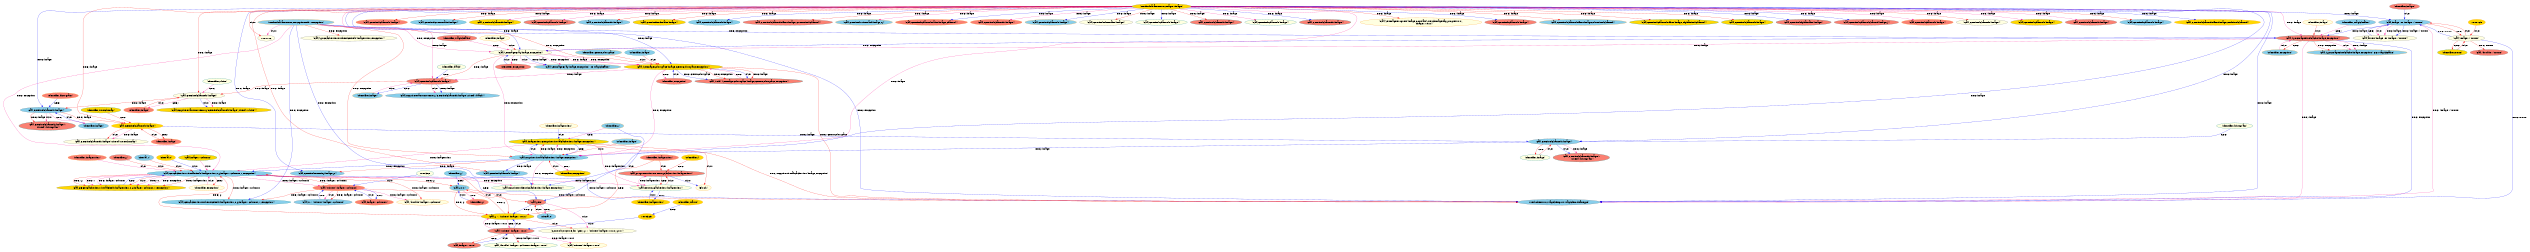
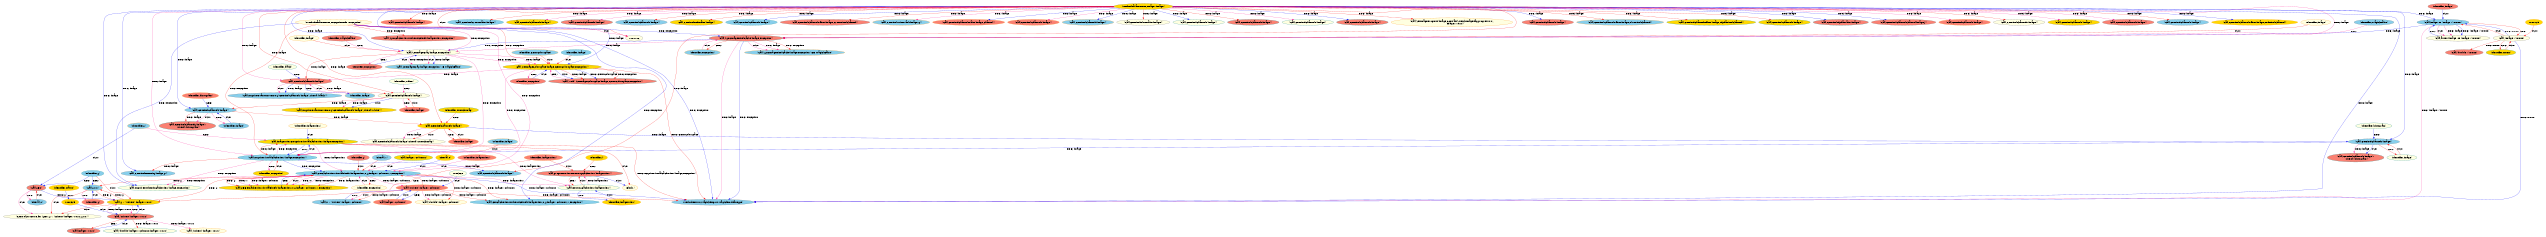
(296, 22) -> (333, 22)
(349, 38) -> (419, 38)
(495, 195) -> (66, 197)
